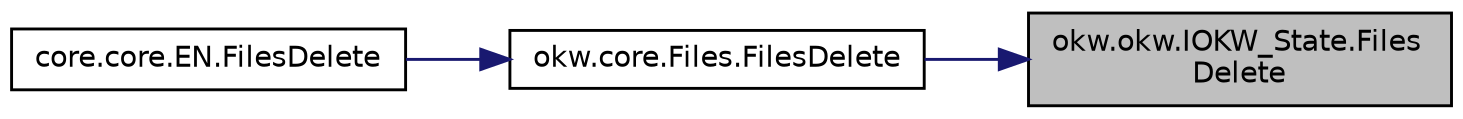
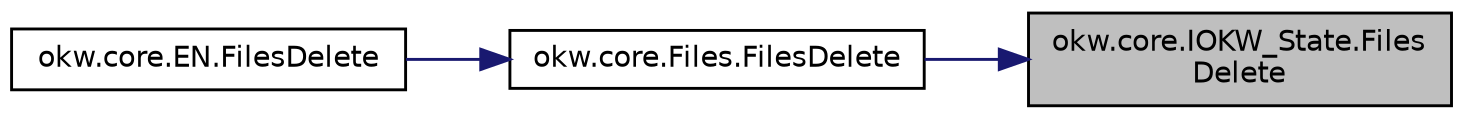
(209, 59) -> (209, 59)
(1240, 59) -> (1240, 59)
